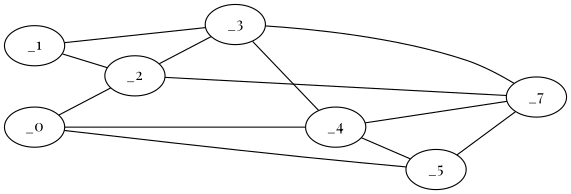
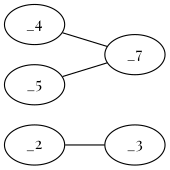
(393, 42) -> none
(35, 46) -> none
(286, 76) -> none
(336, 86) -> none
(35, 127) -> none
(386, 148) -> none
